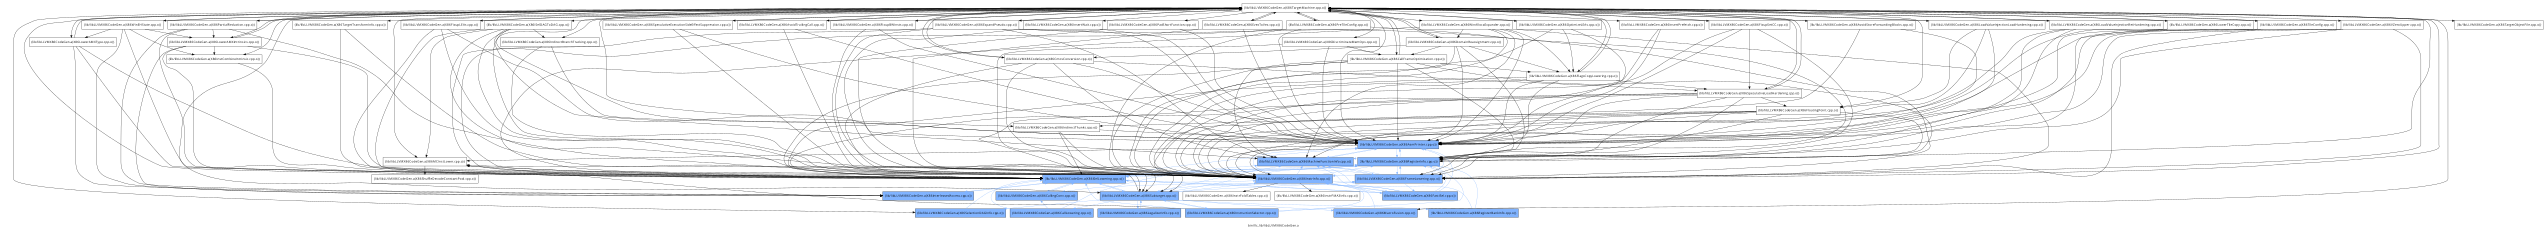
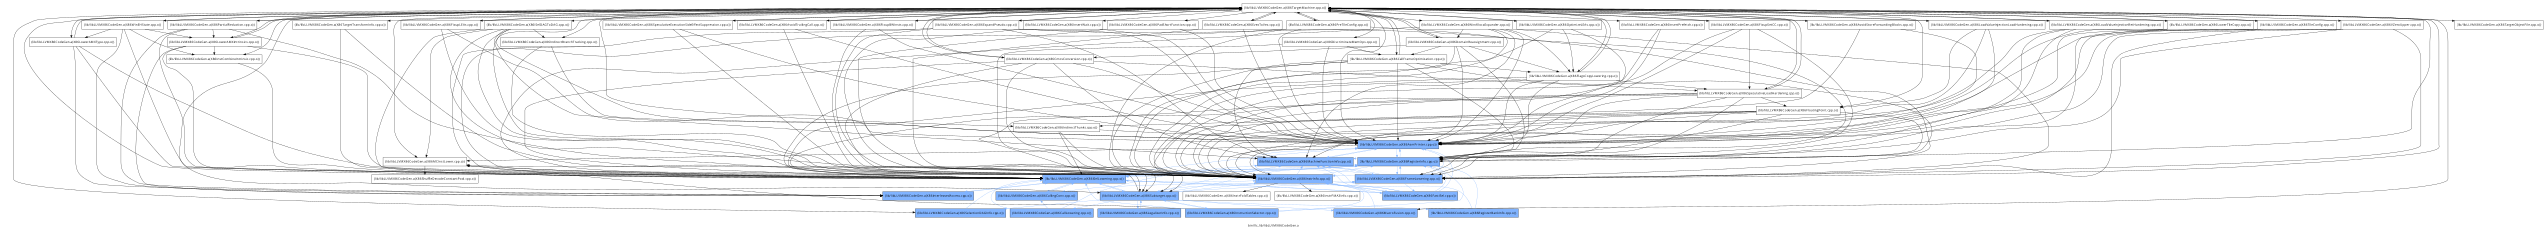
(620, 175) -> (525, 119)
